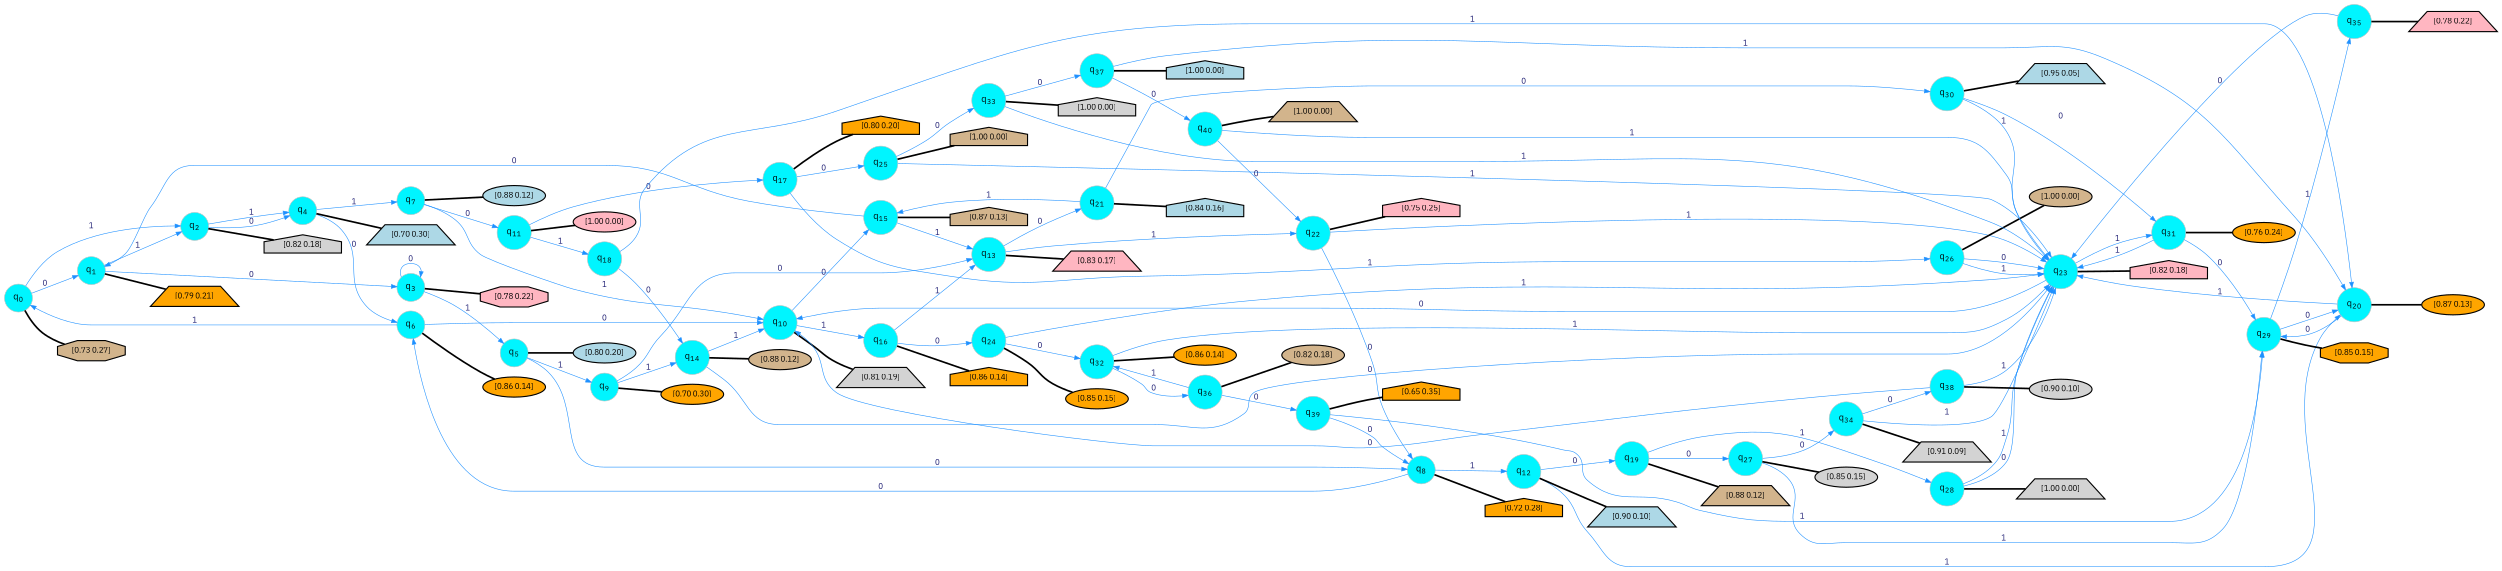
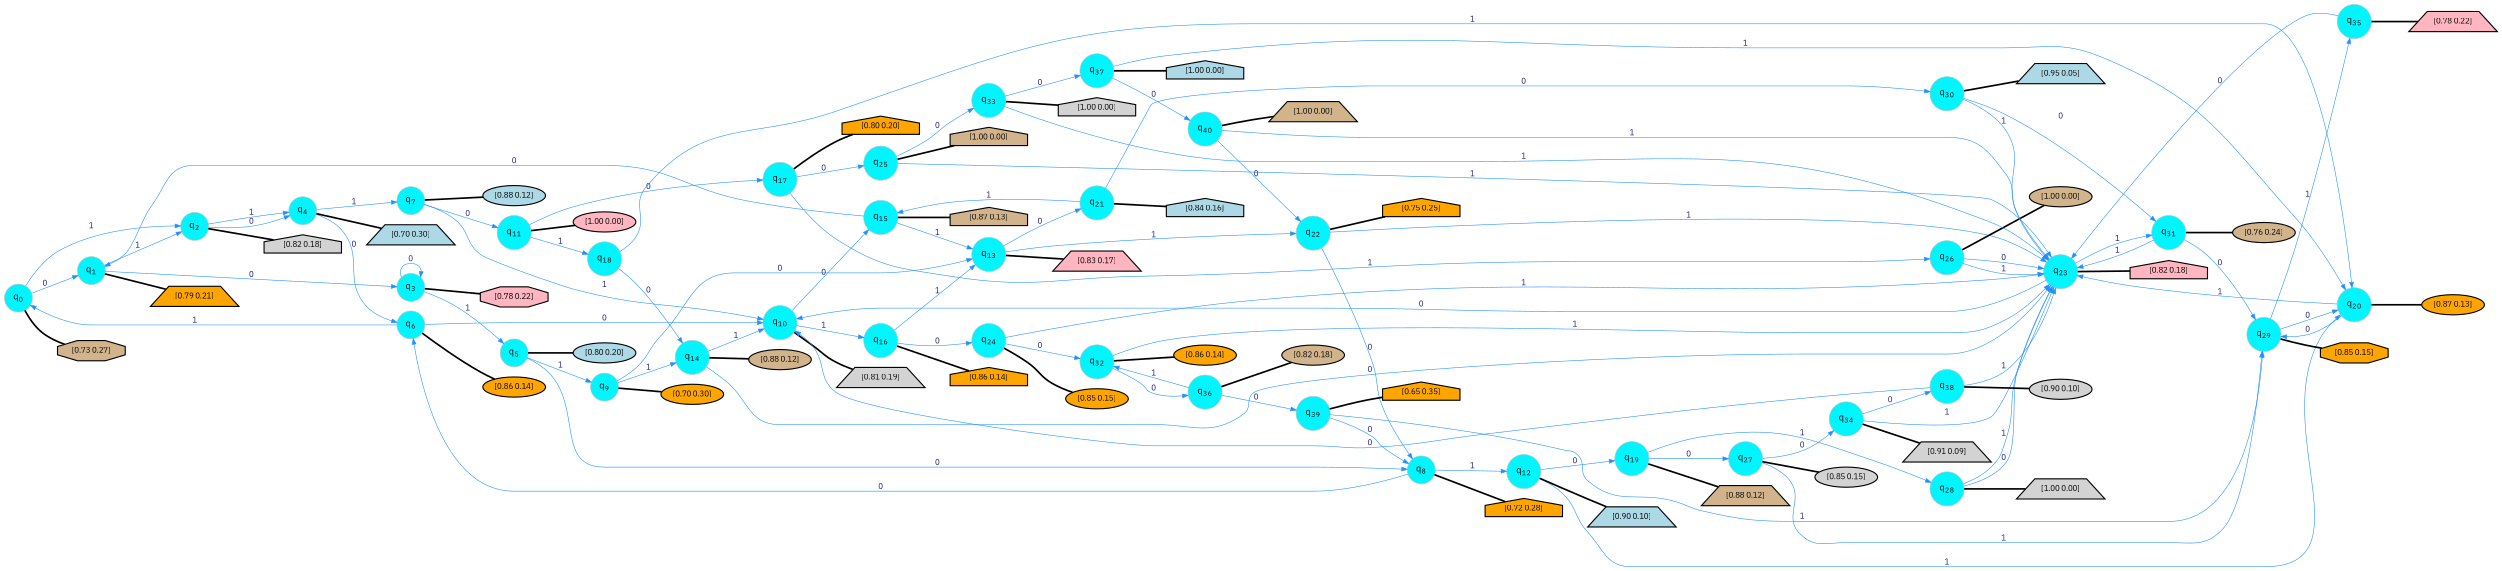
(1421, 208) -> (1421, 208)
(2264, 233) -> (2264, 233)
